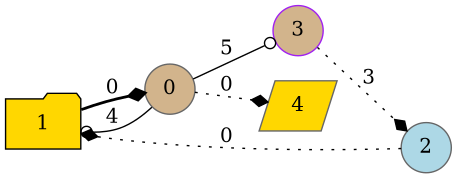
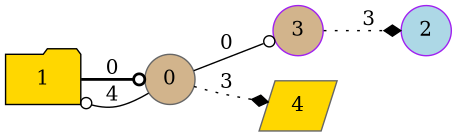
(227, 49) -> (227, 44)
(227, 86) -> (227, 83)
(105, 102) -> (107, 79)
(249, 148) -> none
(426, 148) -> (426, 31)
